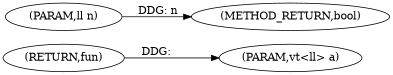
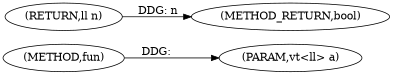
(64, 17) -> (64, 17)
(64, 58) -> (64, 58)
